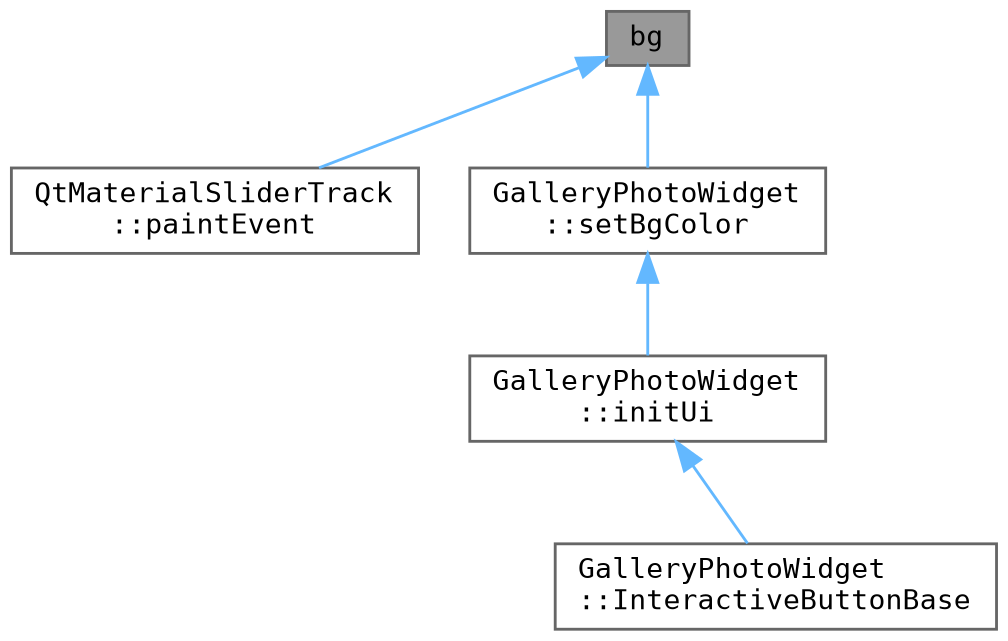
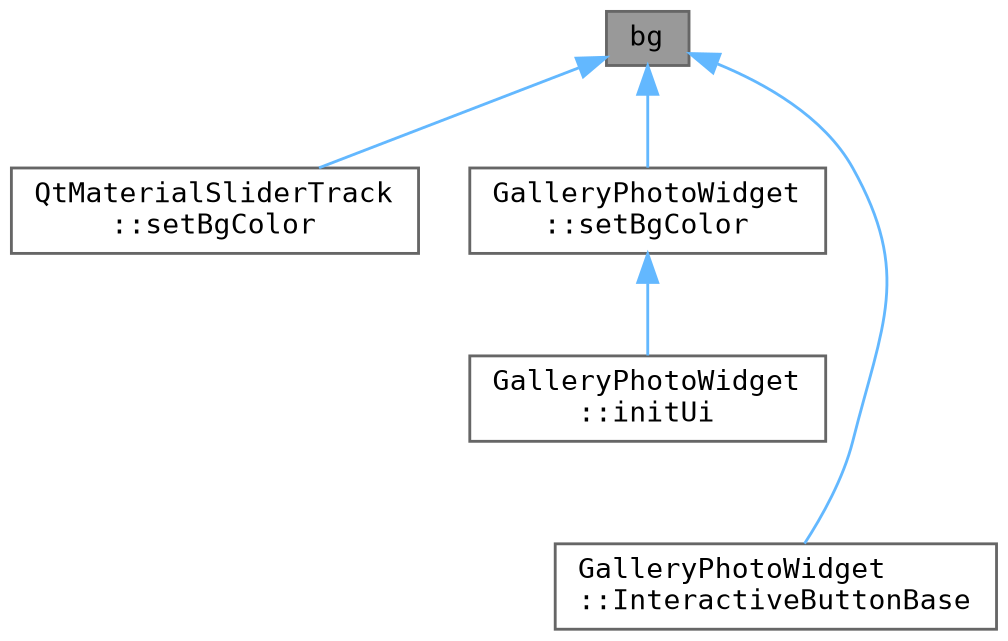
(215, 211) -> (215, 211)
(720, 504) -> (887, 273)
